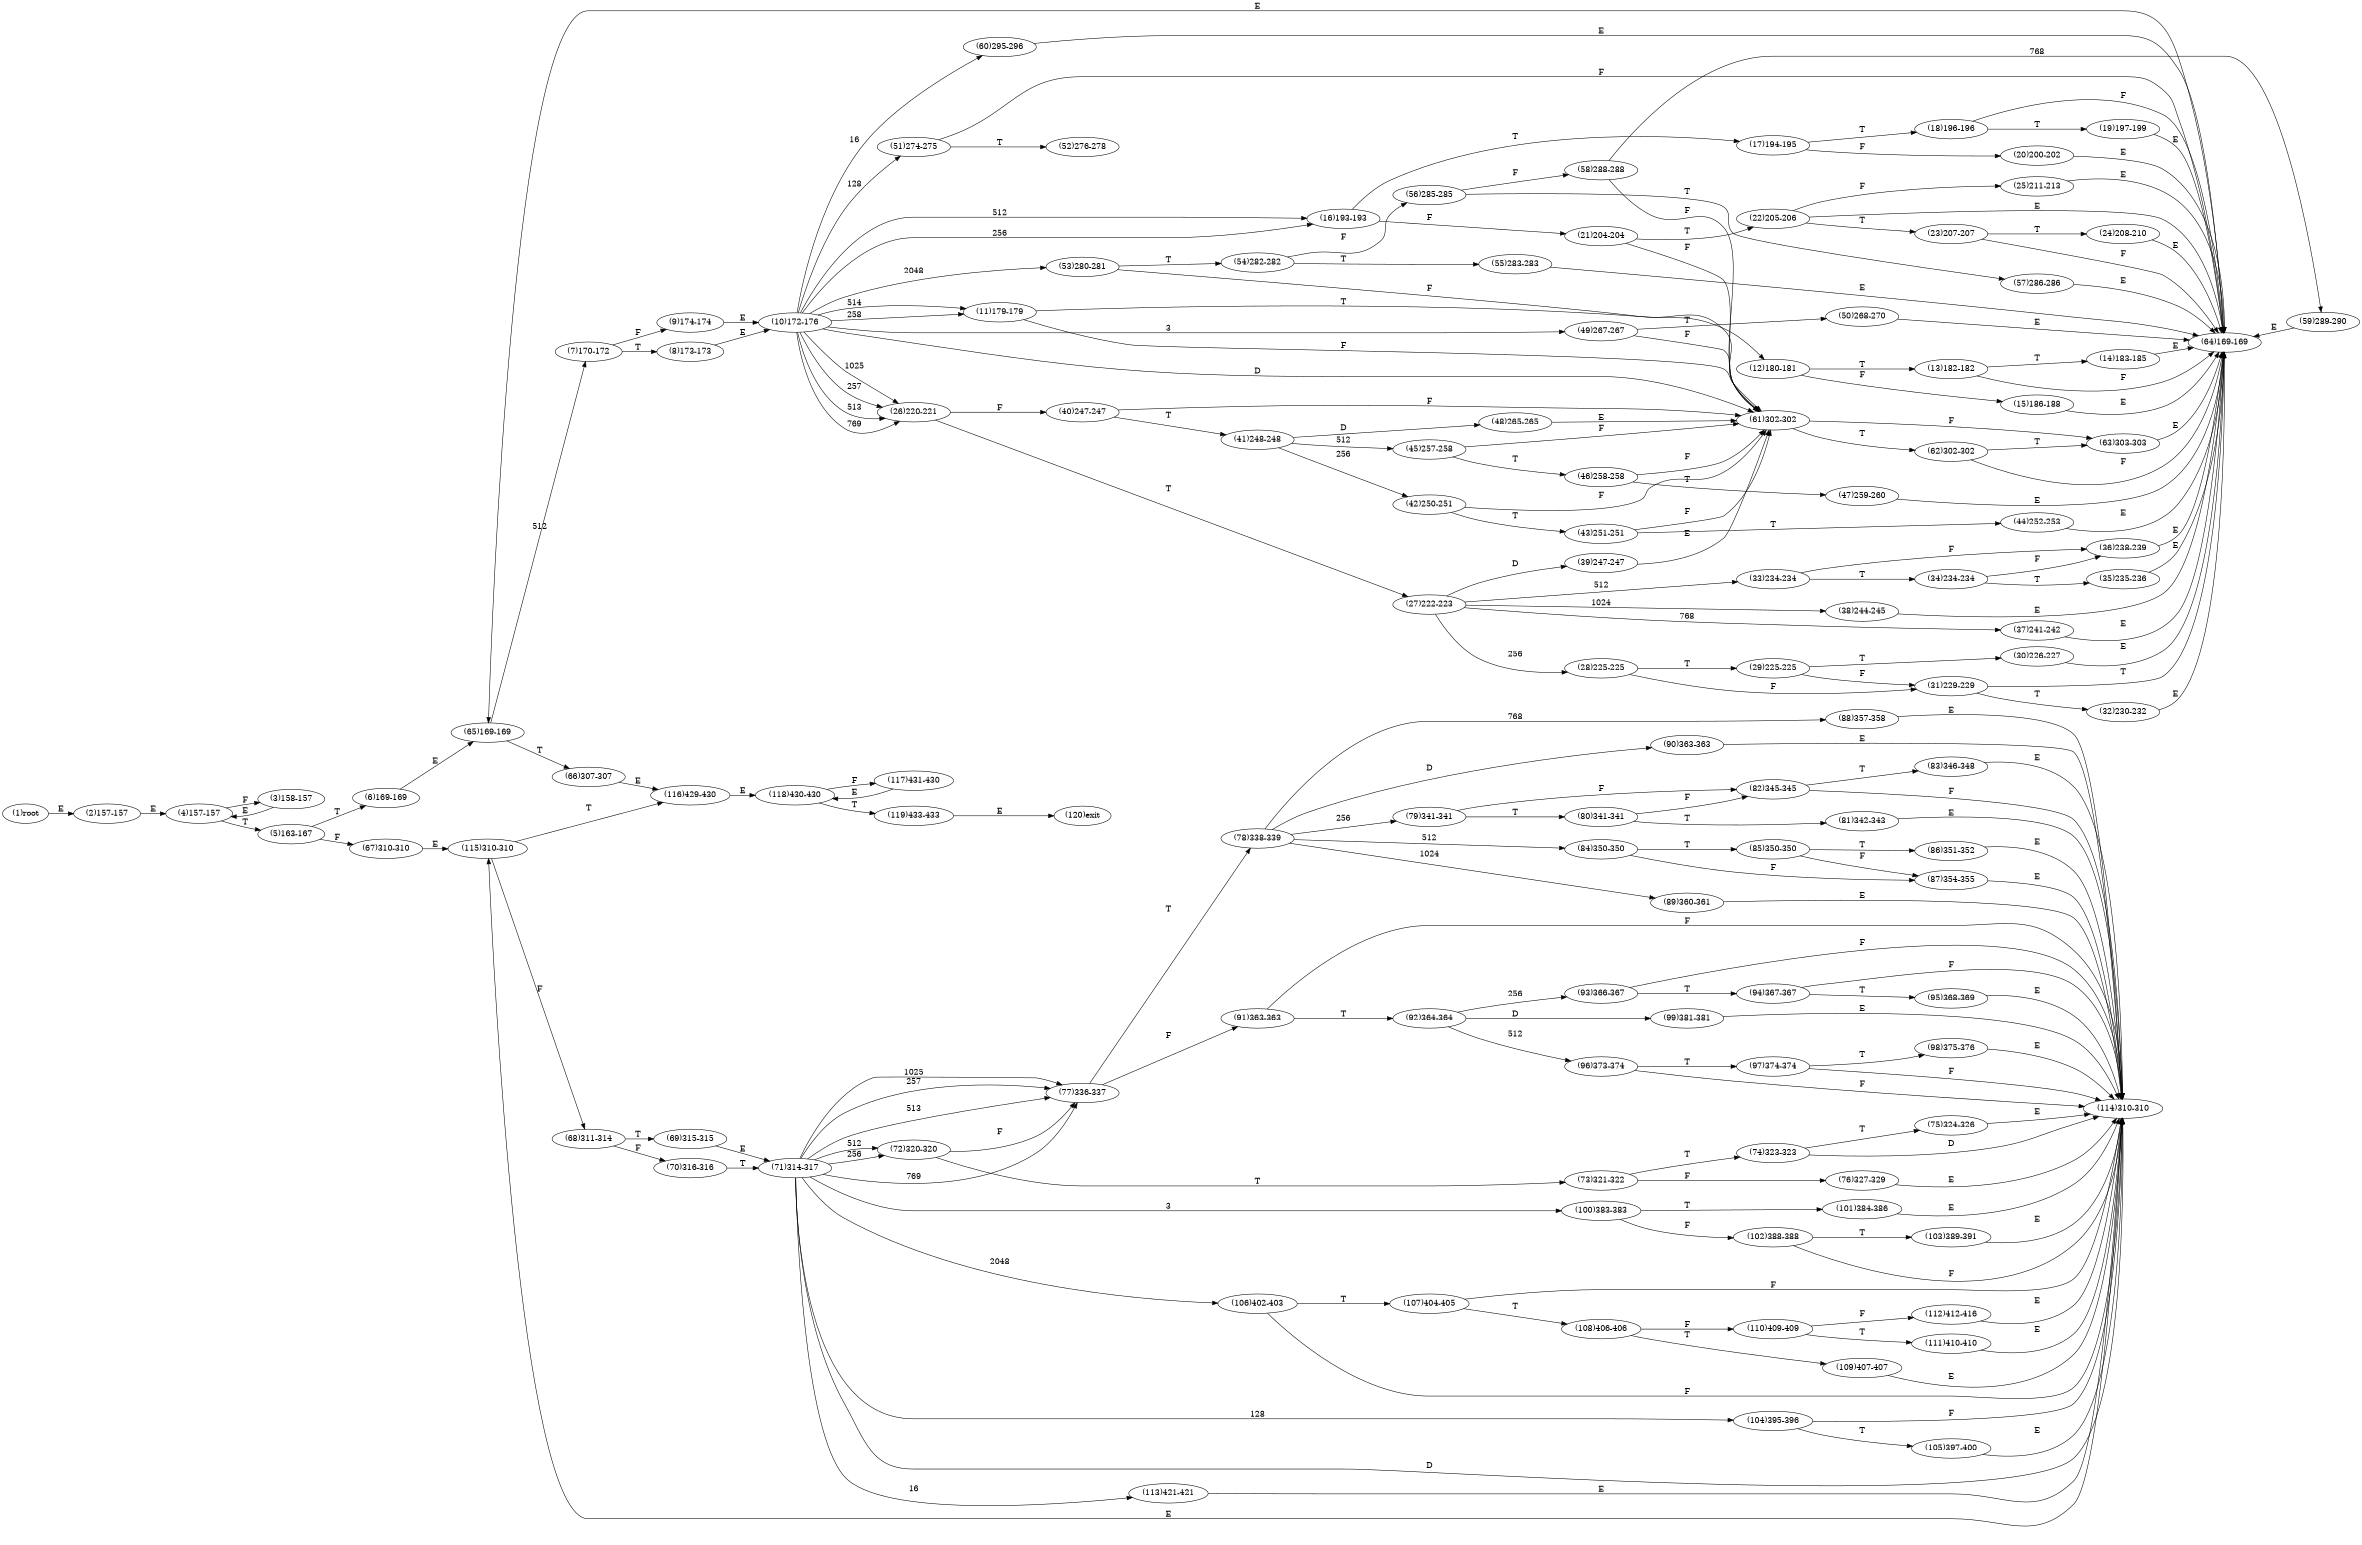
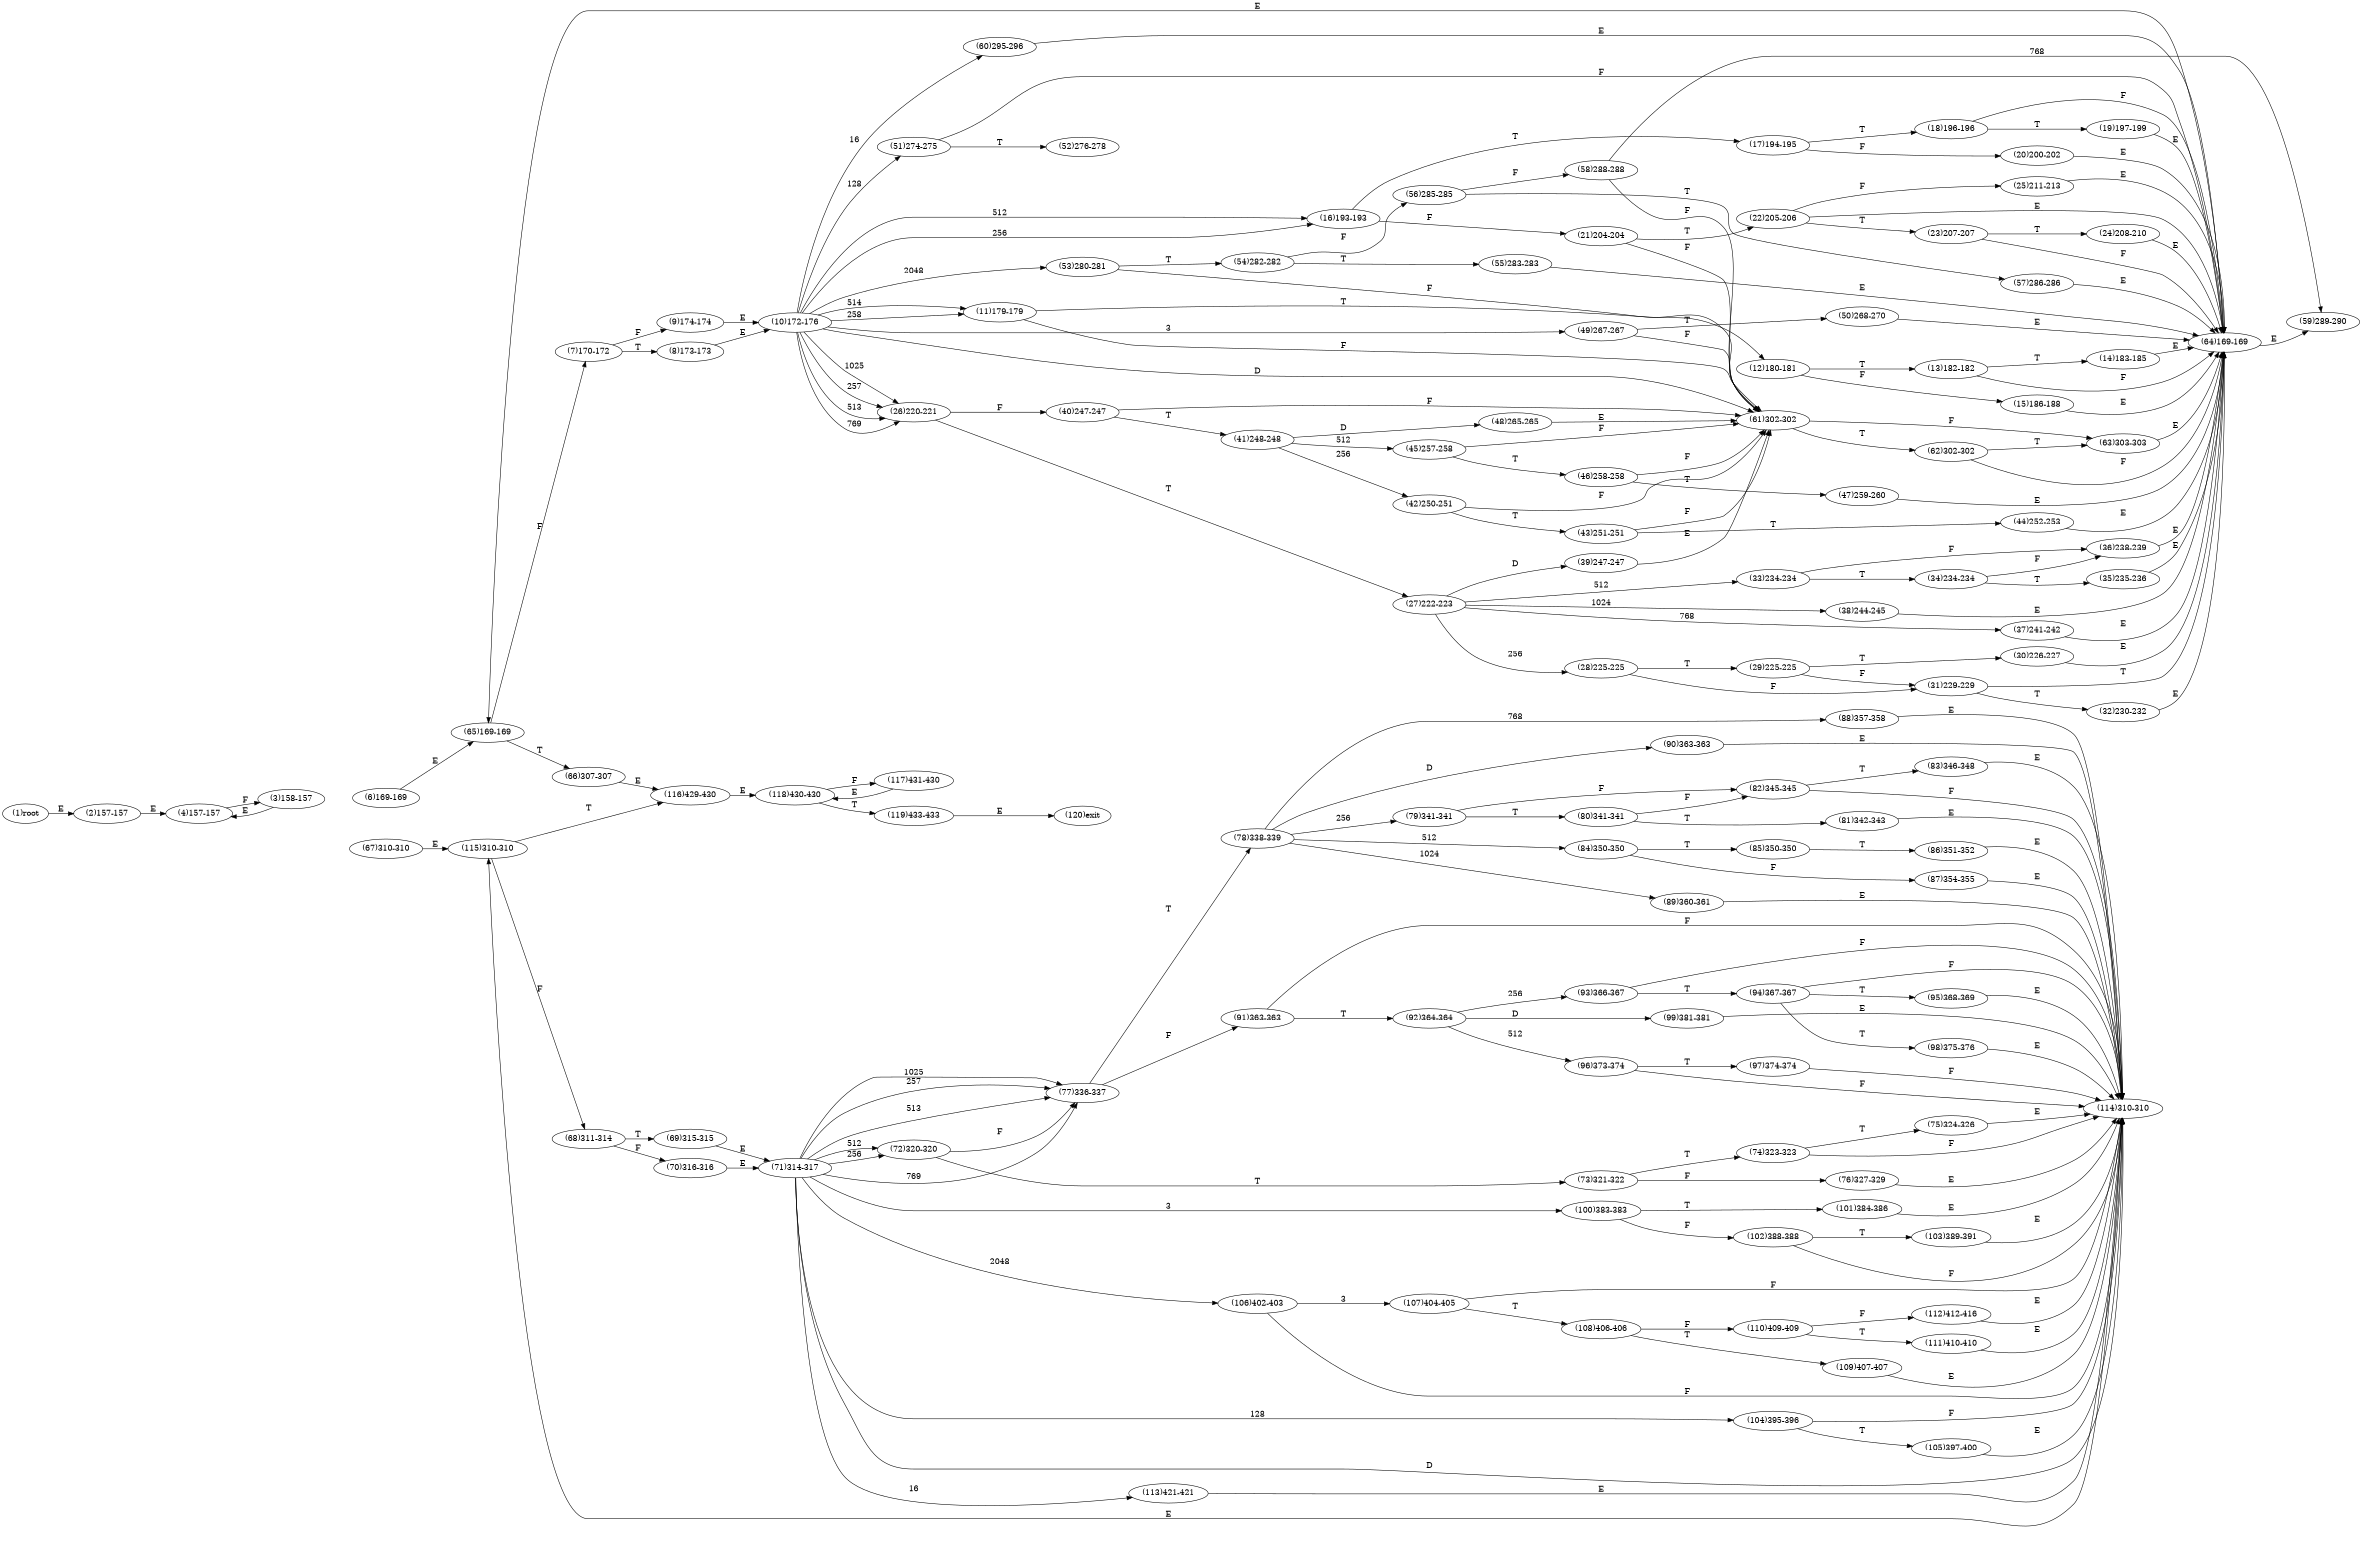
(2277, 332) -> (2282, 342)
(540, 527) -> (540, 527)
(291, 834) -> none
(1856, 867) -> none
(1864, 1063) -> (1838, 1043)
(1951, 1144) -> (1951, 1144)
(743, 1164) -> (743, 1164)
(1343, 1300) -> (1343, 1300)
